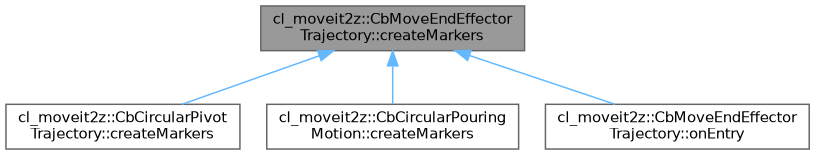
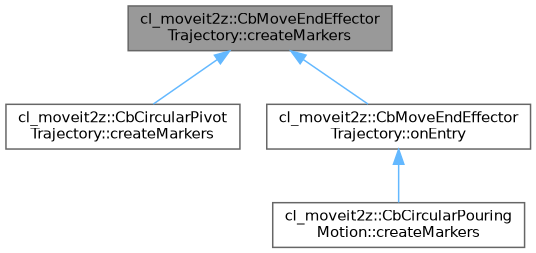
(393, 85) -> (399, 184)
